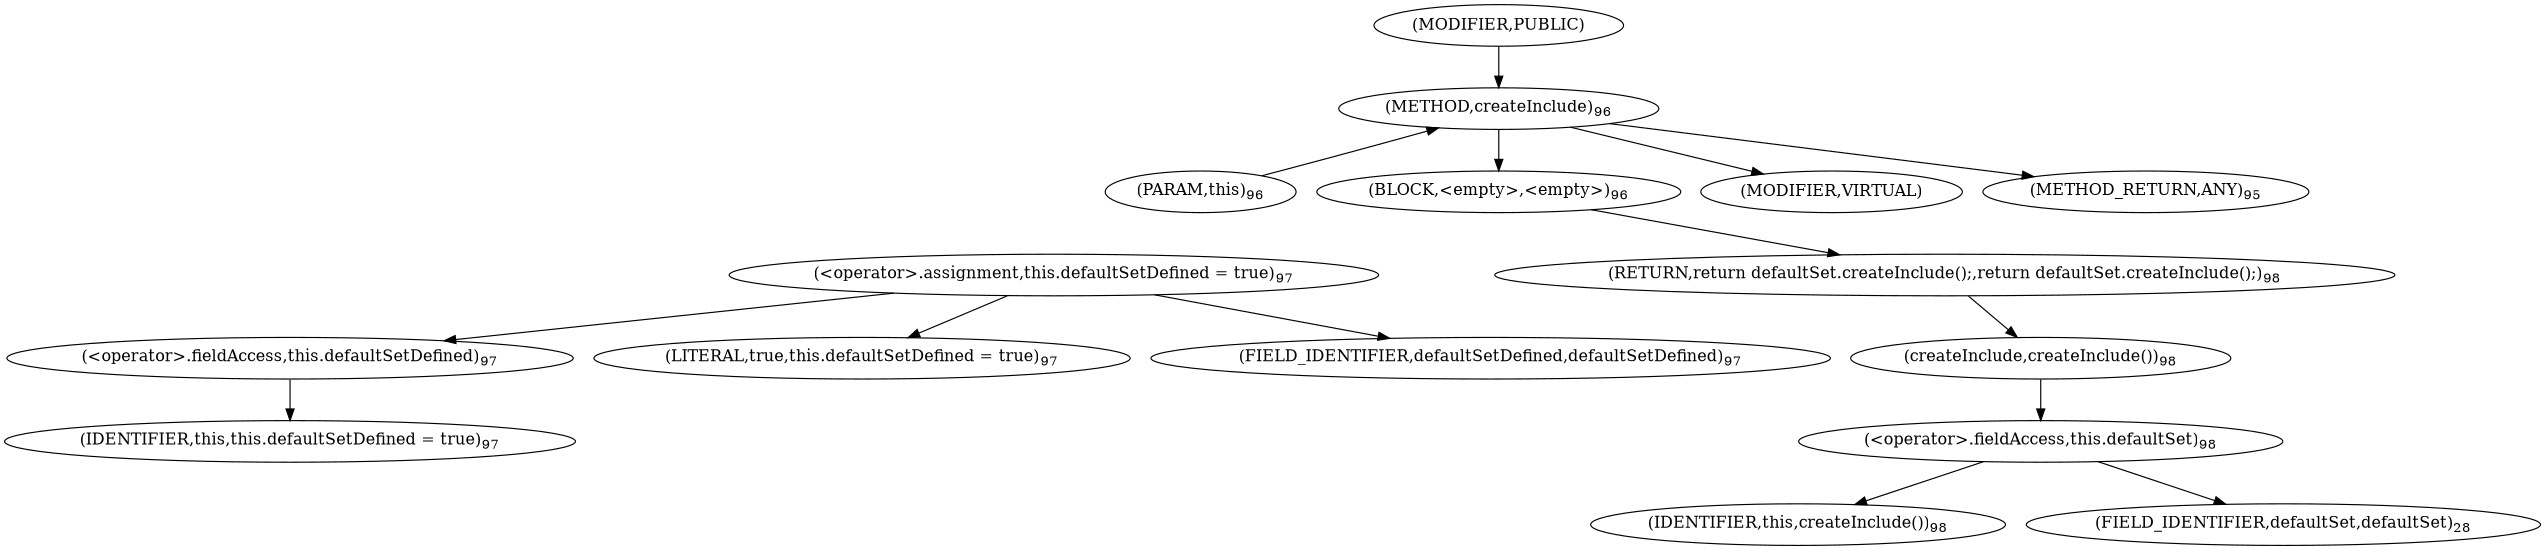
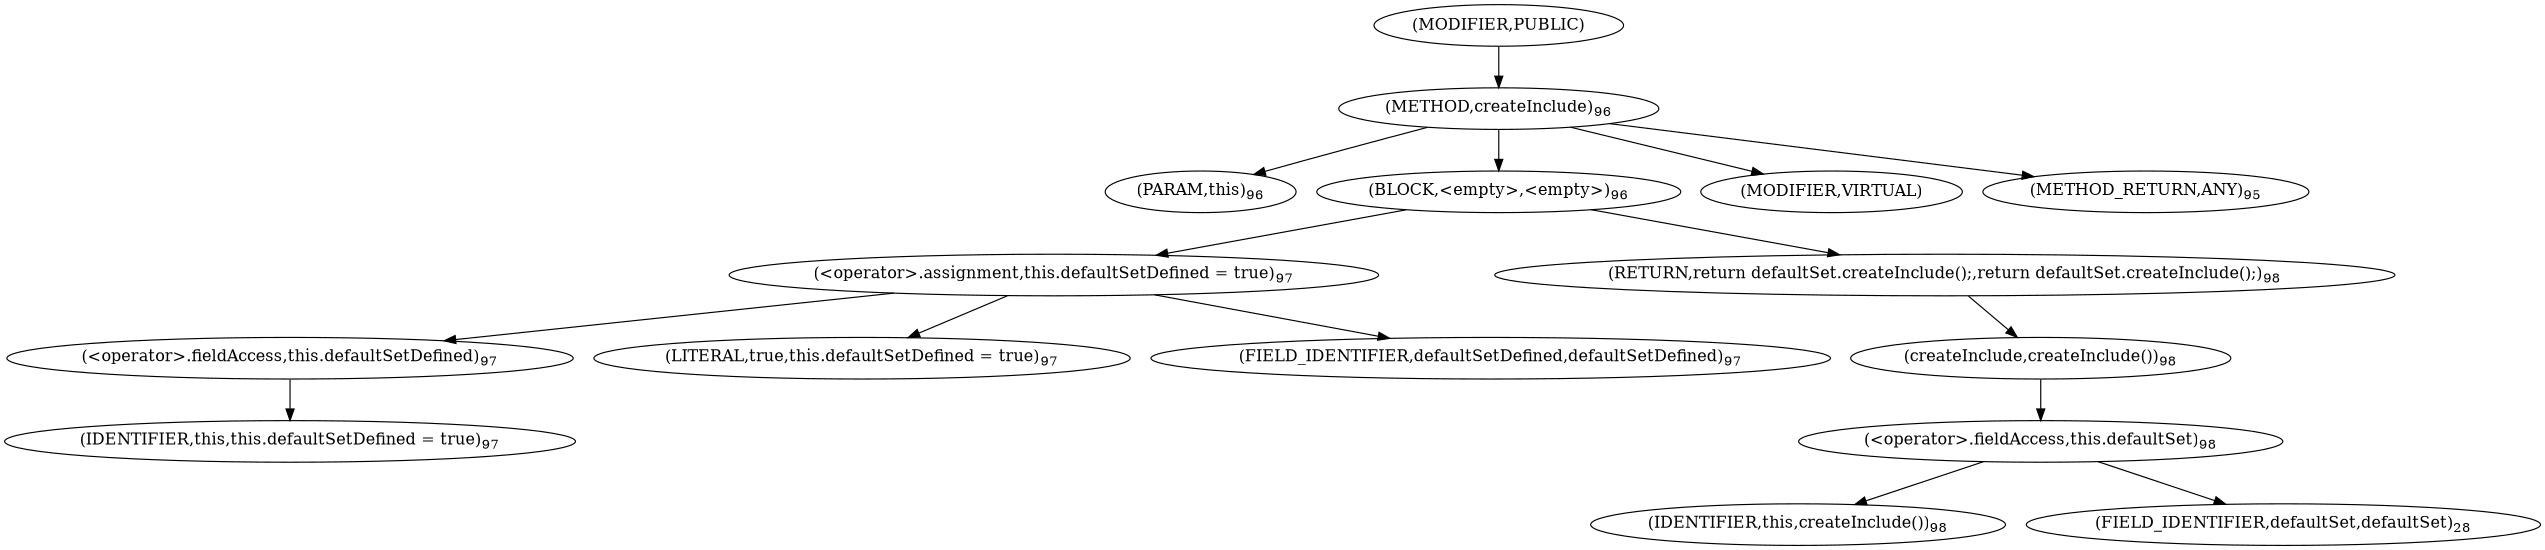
(1345, 154) -> (1346, 149)
none -> (1287, 231)
